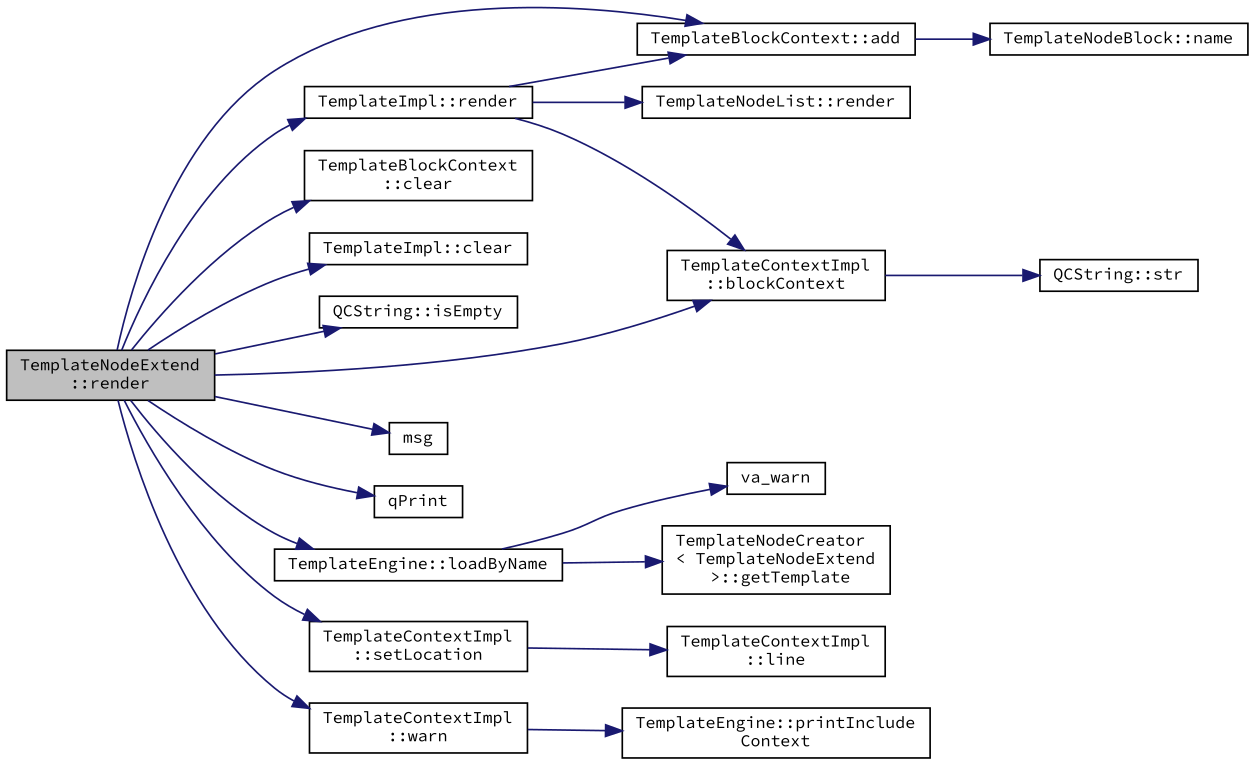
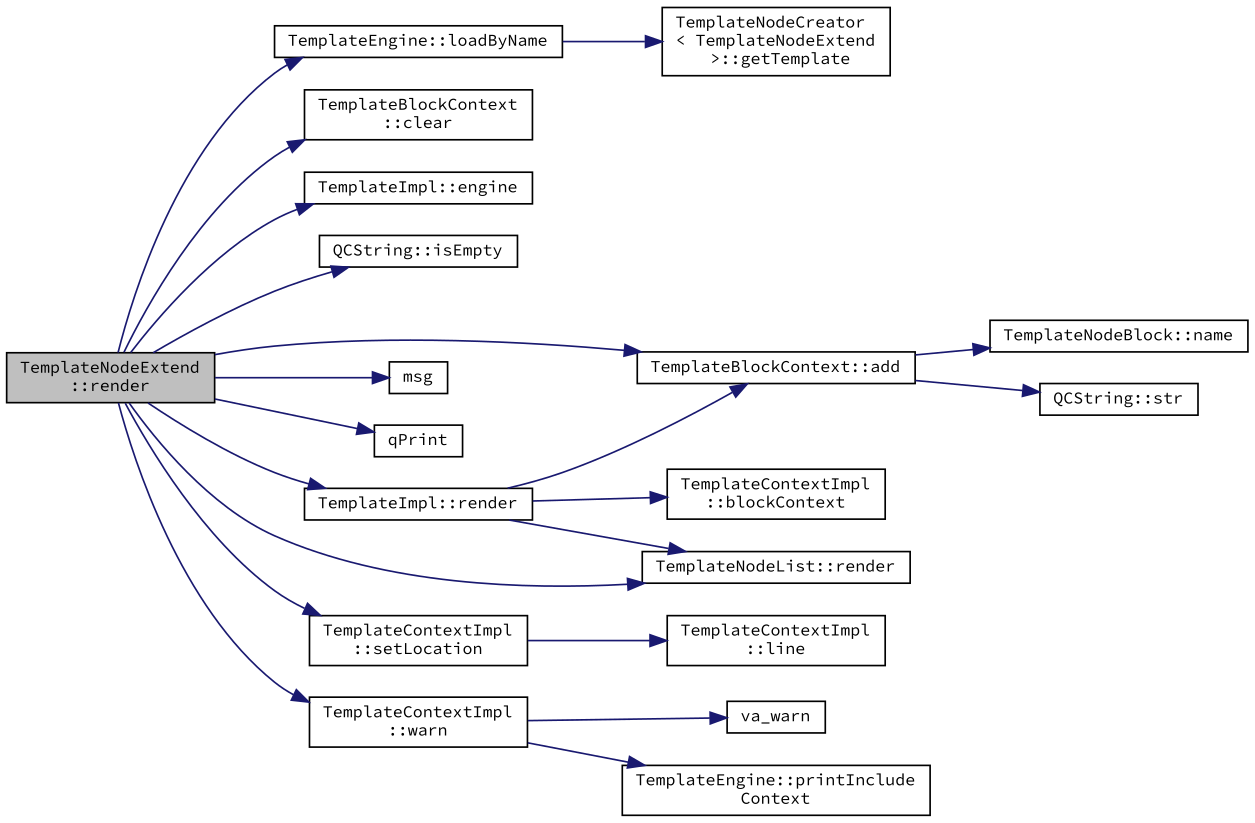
(418, 249) -> (418, 188)
(954, 275) -> (969, 386)
(458, 359) -> (350, 562)
(605, 516) -> (619, 719)
